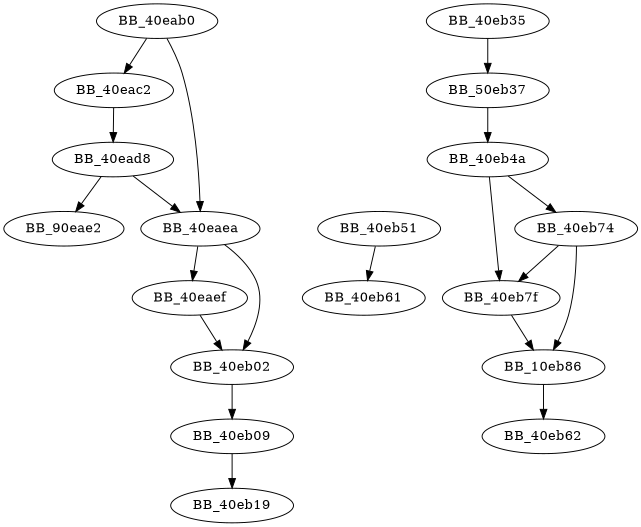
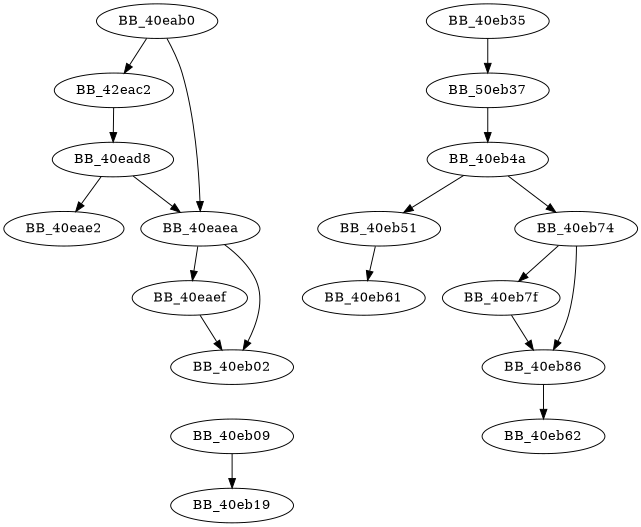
(114, 90) -> (114, 90)
(494, 224) -> (438, 191)
(64, 229) -> (64, 229)
(544, 367) -> (544, 367)
(232, 397) -> none
